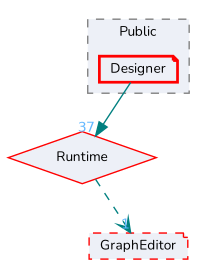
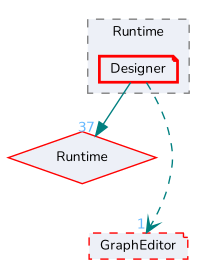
(138, 32) -> (138, 32)
(109, 200) -> (172, 151)
